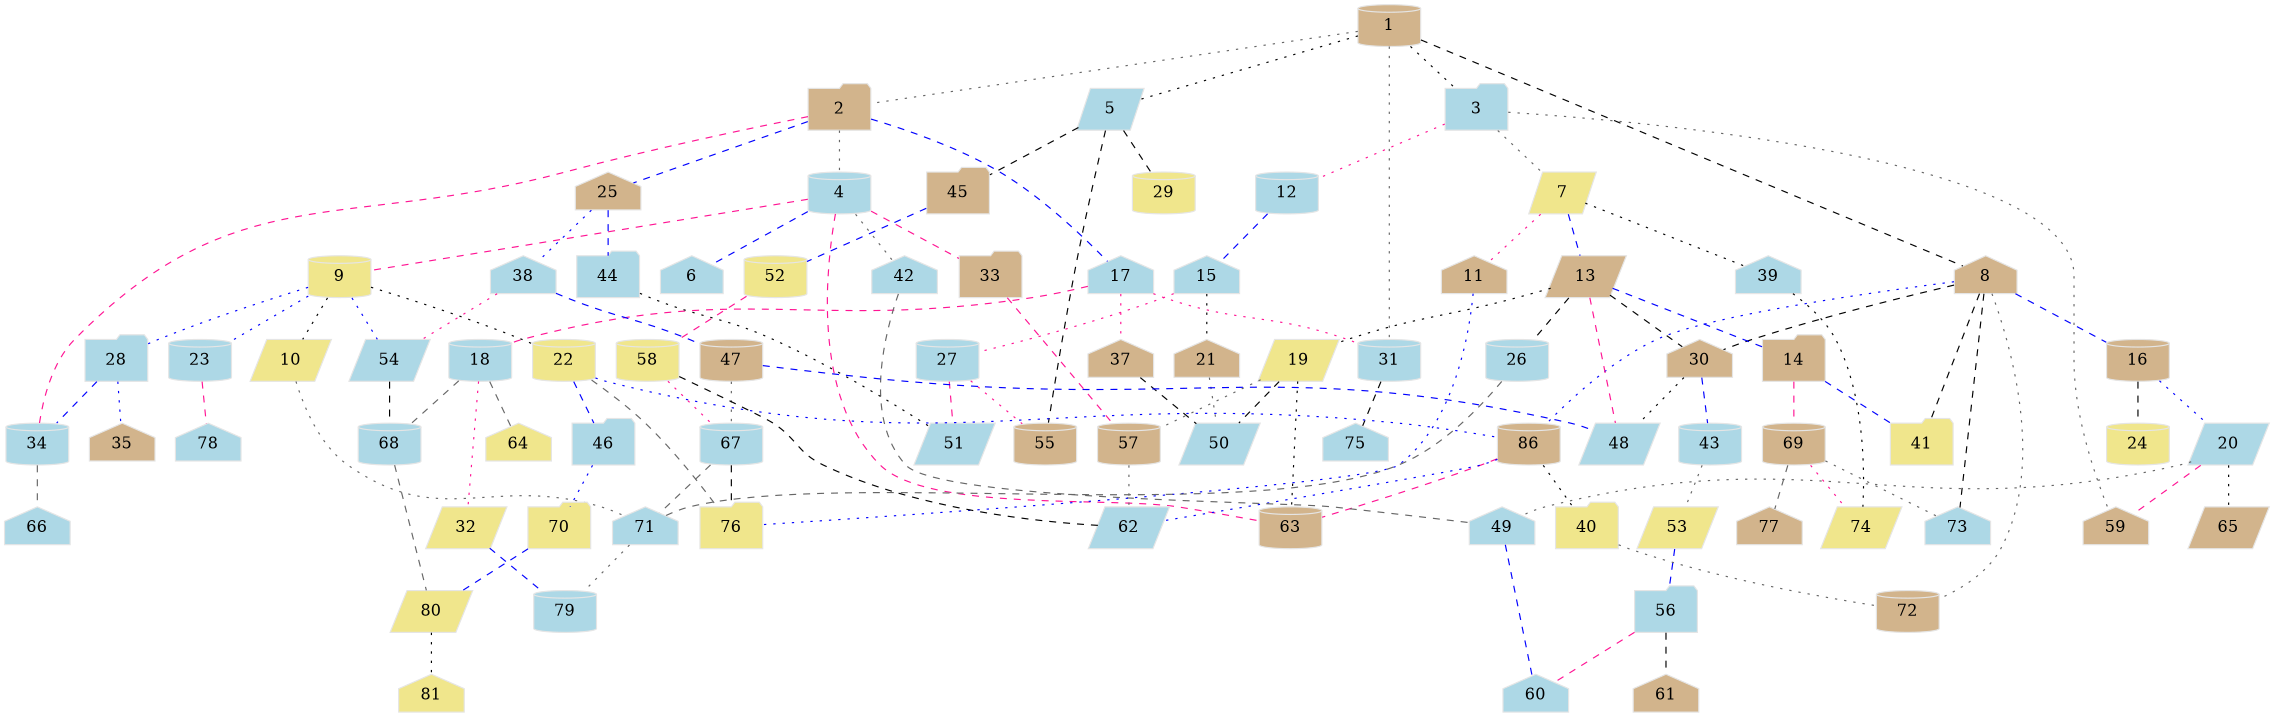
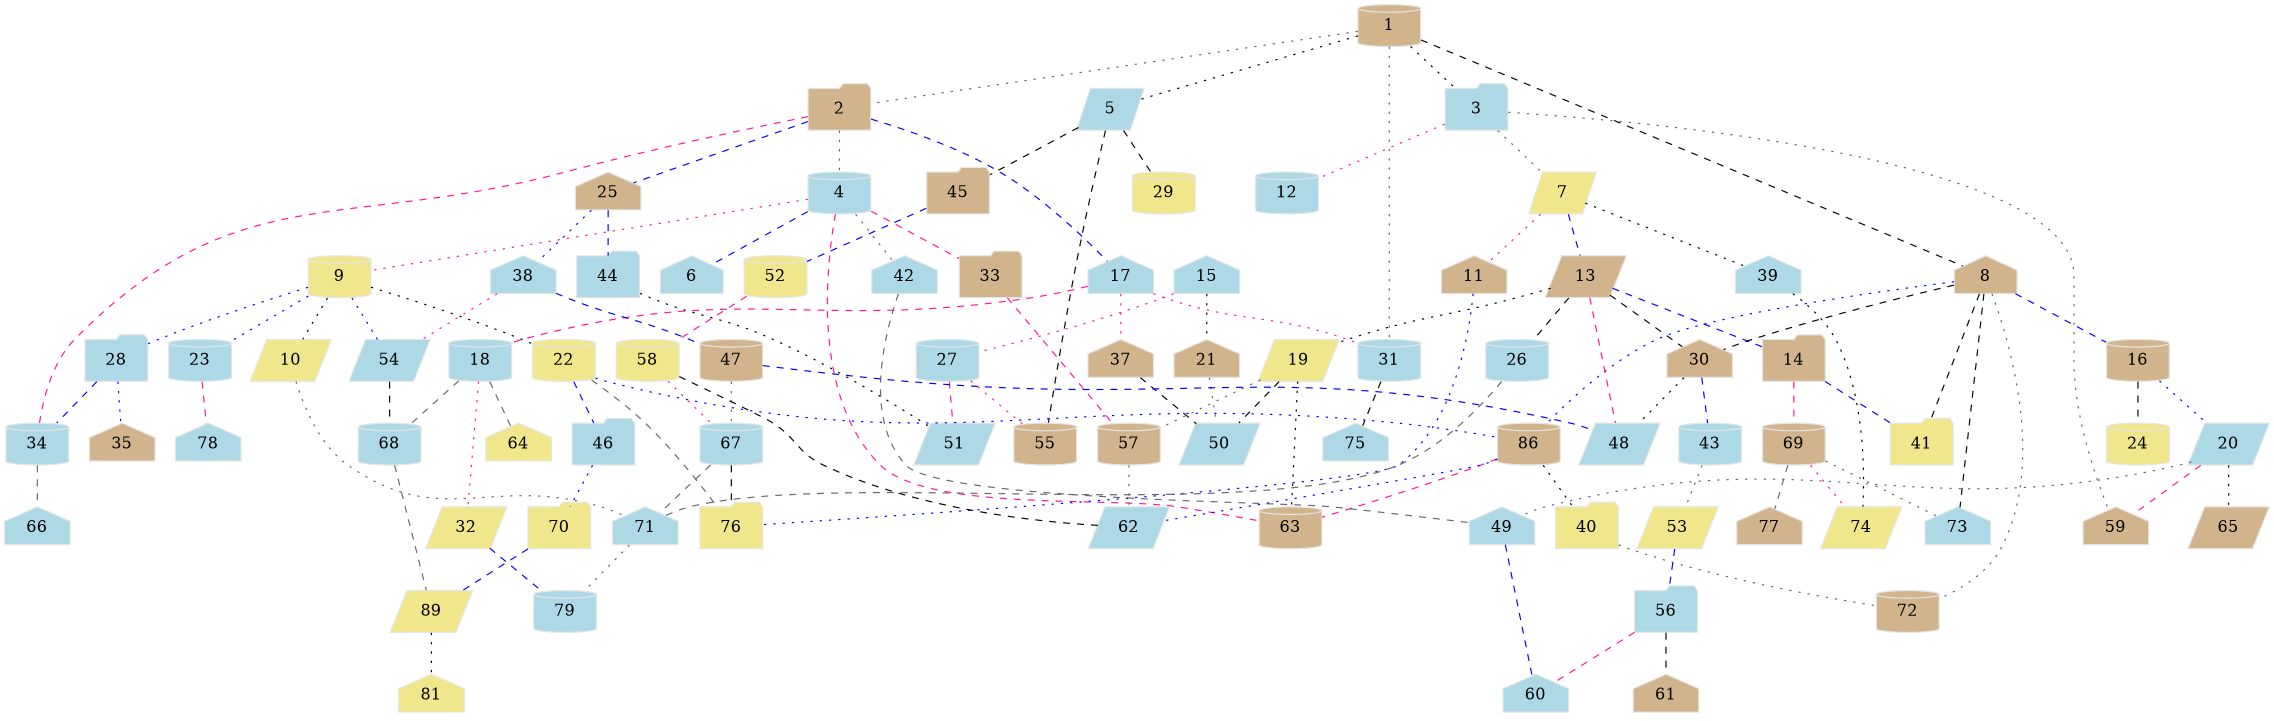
(589, 235) -> (589, 235)
(1244, 238) -> none
(431, 611) -> (431, 611)
